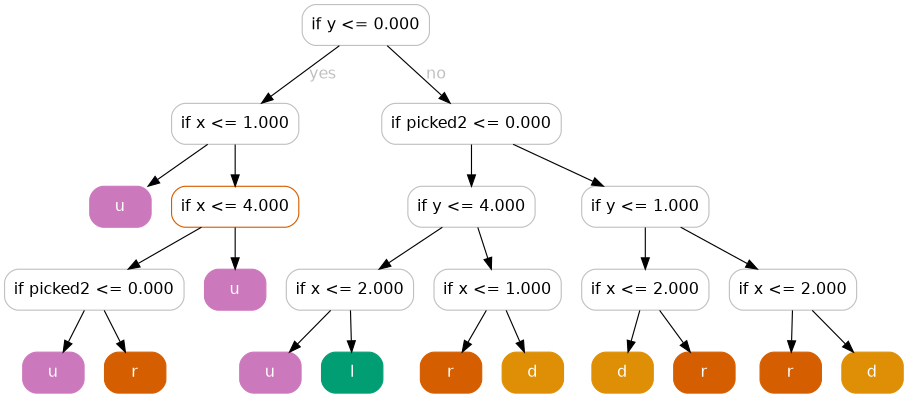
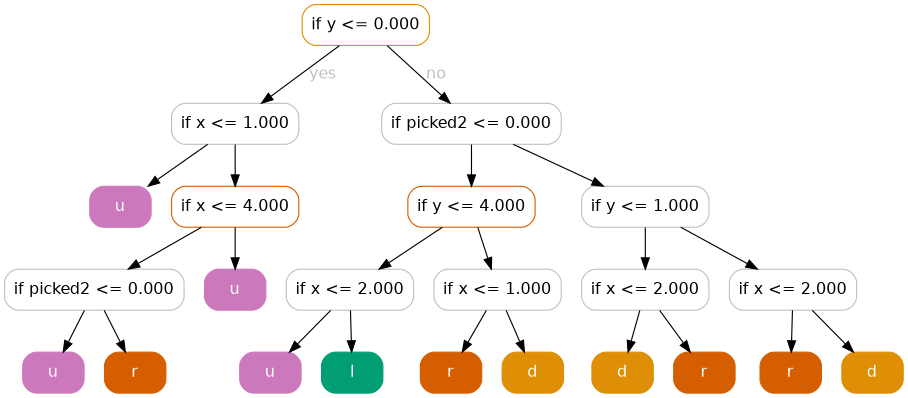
(366, 25) -> (366, 25)
(471, 207) -> (471, 207)
